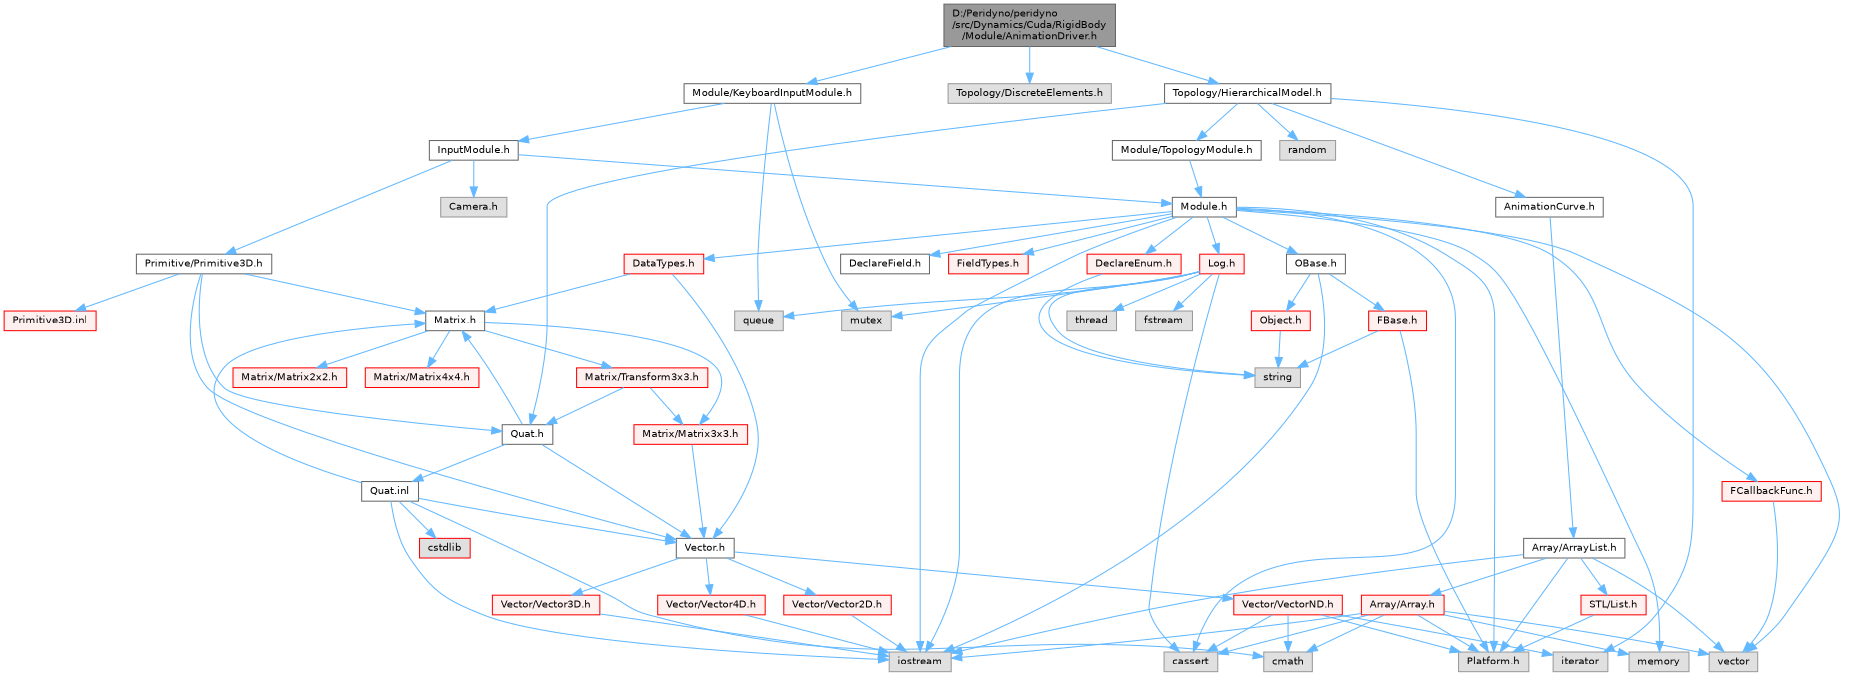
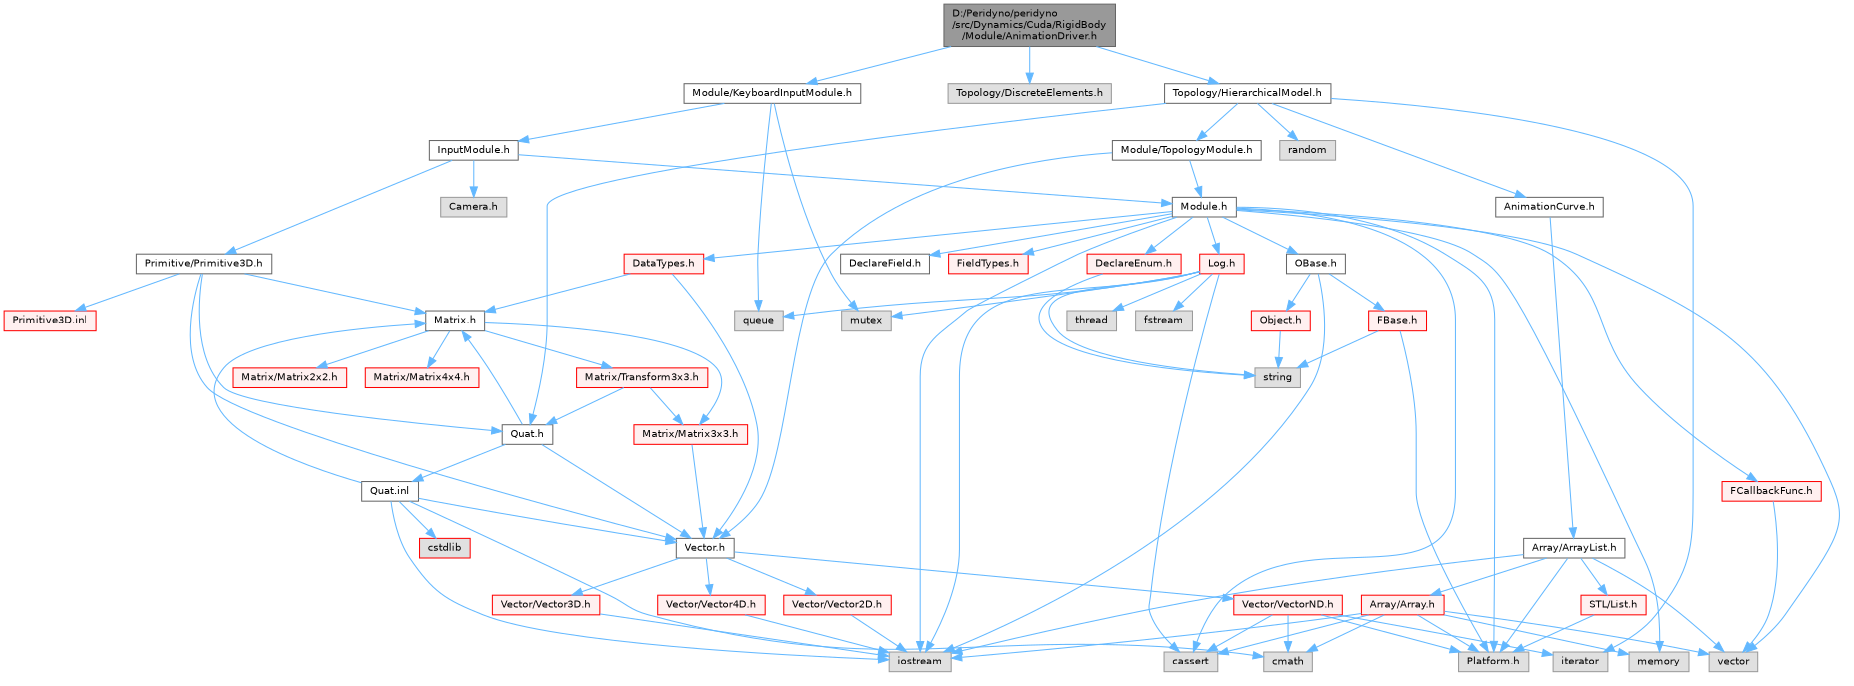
none -> (832, 254)
